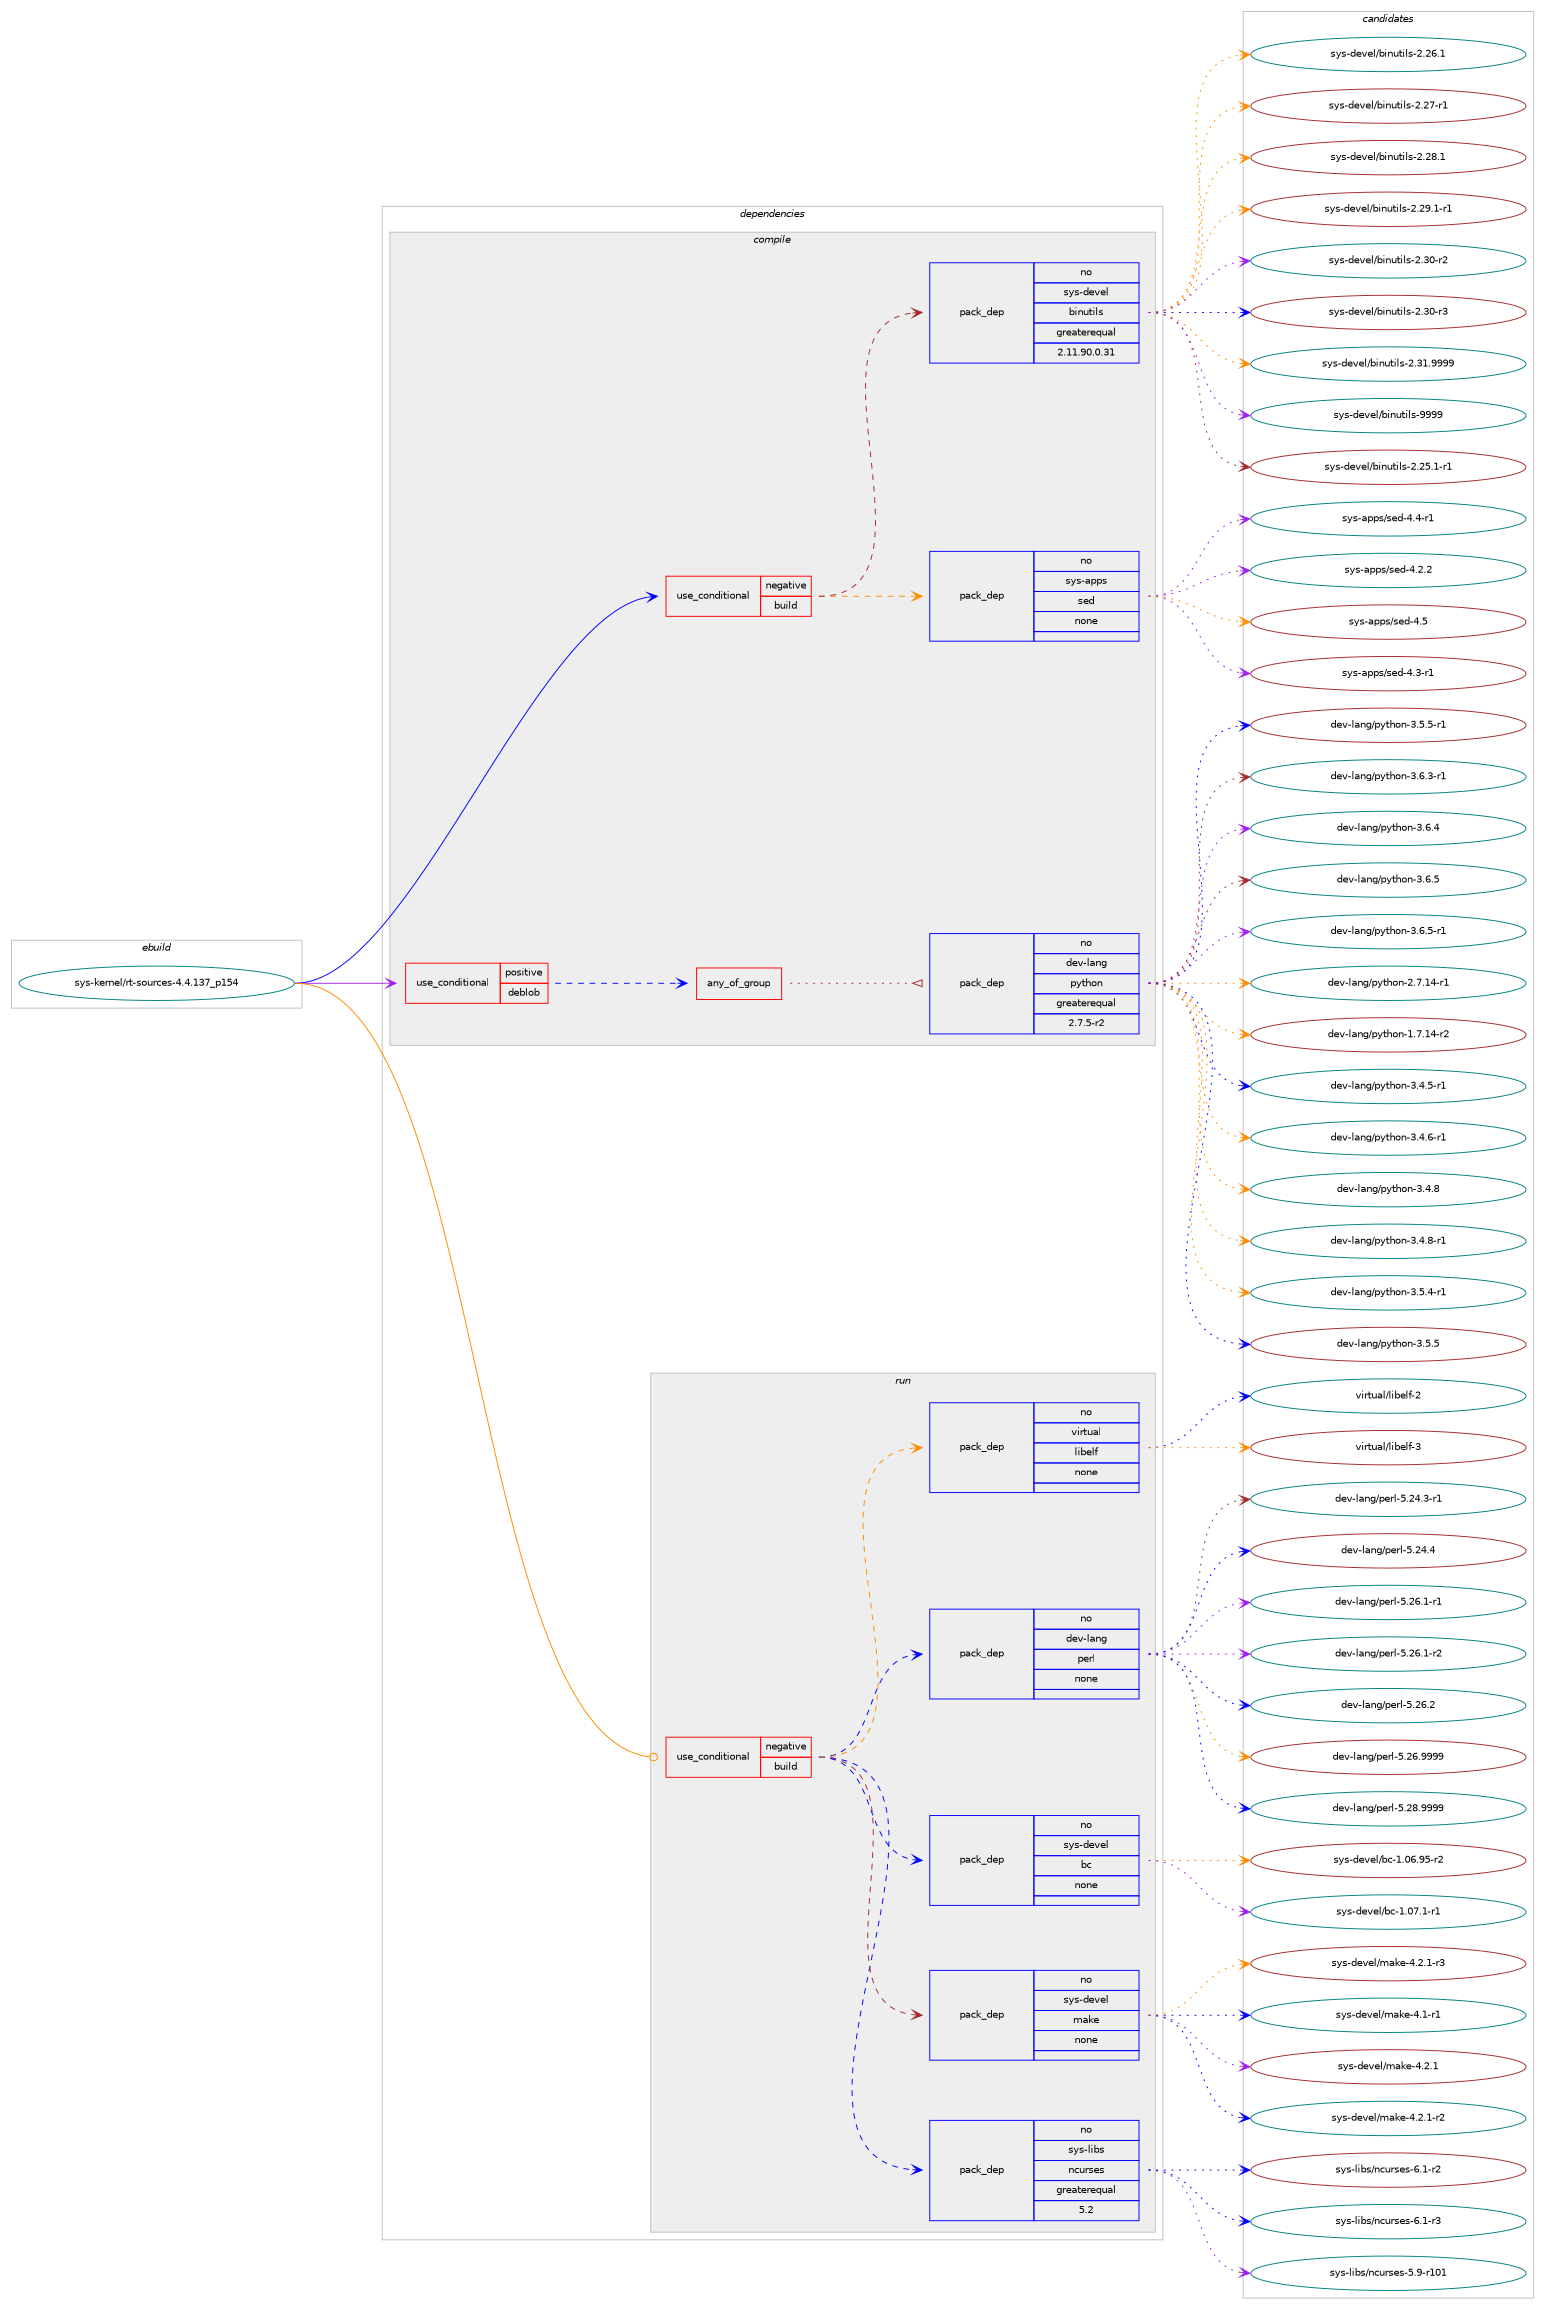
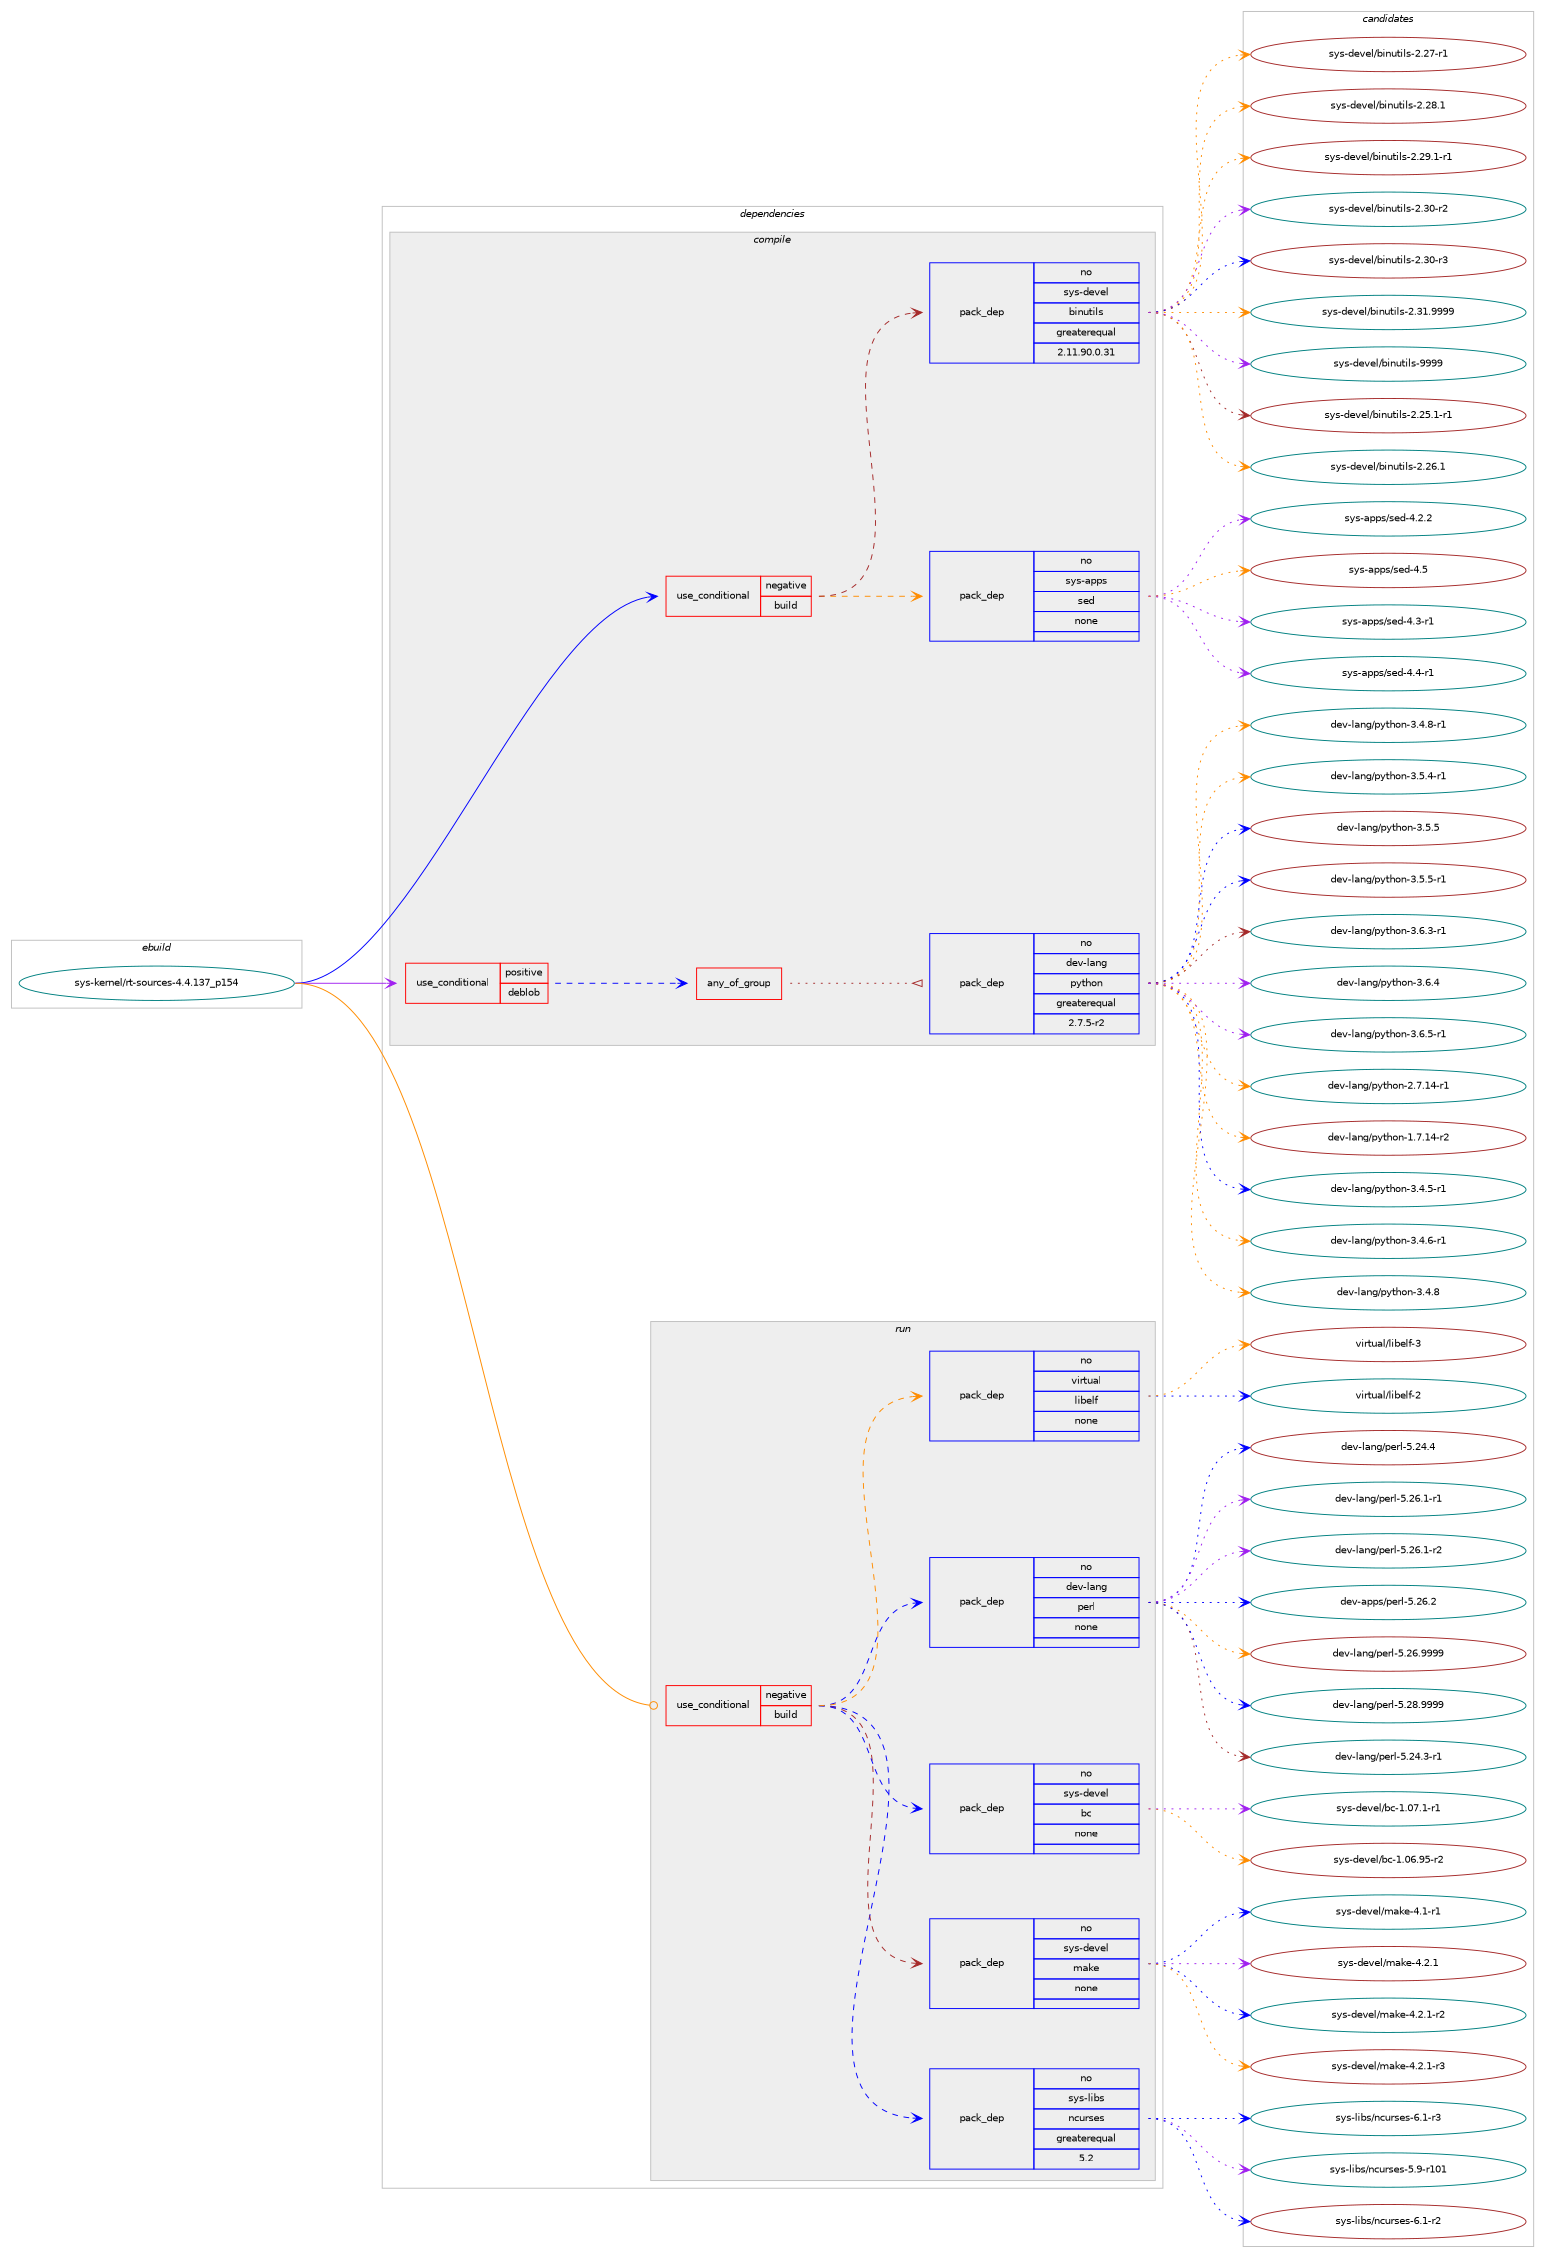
(1388, 674) -> (1388, 622)
(1388, 880) -> none
(1388, 1706) -> (1388, 1602)
